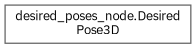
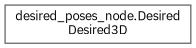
(98, 24) -> (98, 24)
